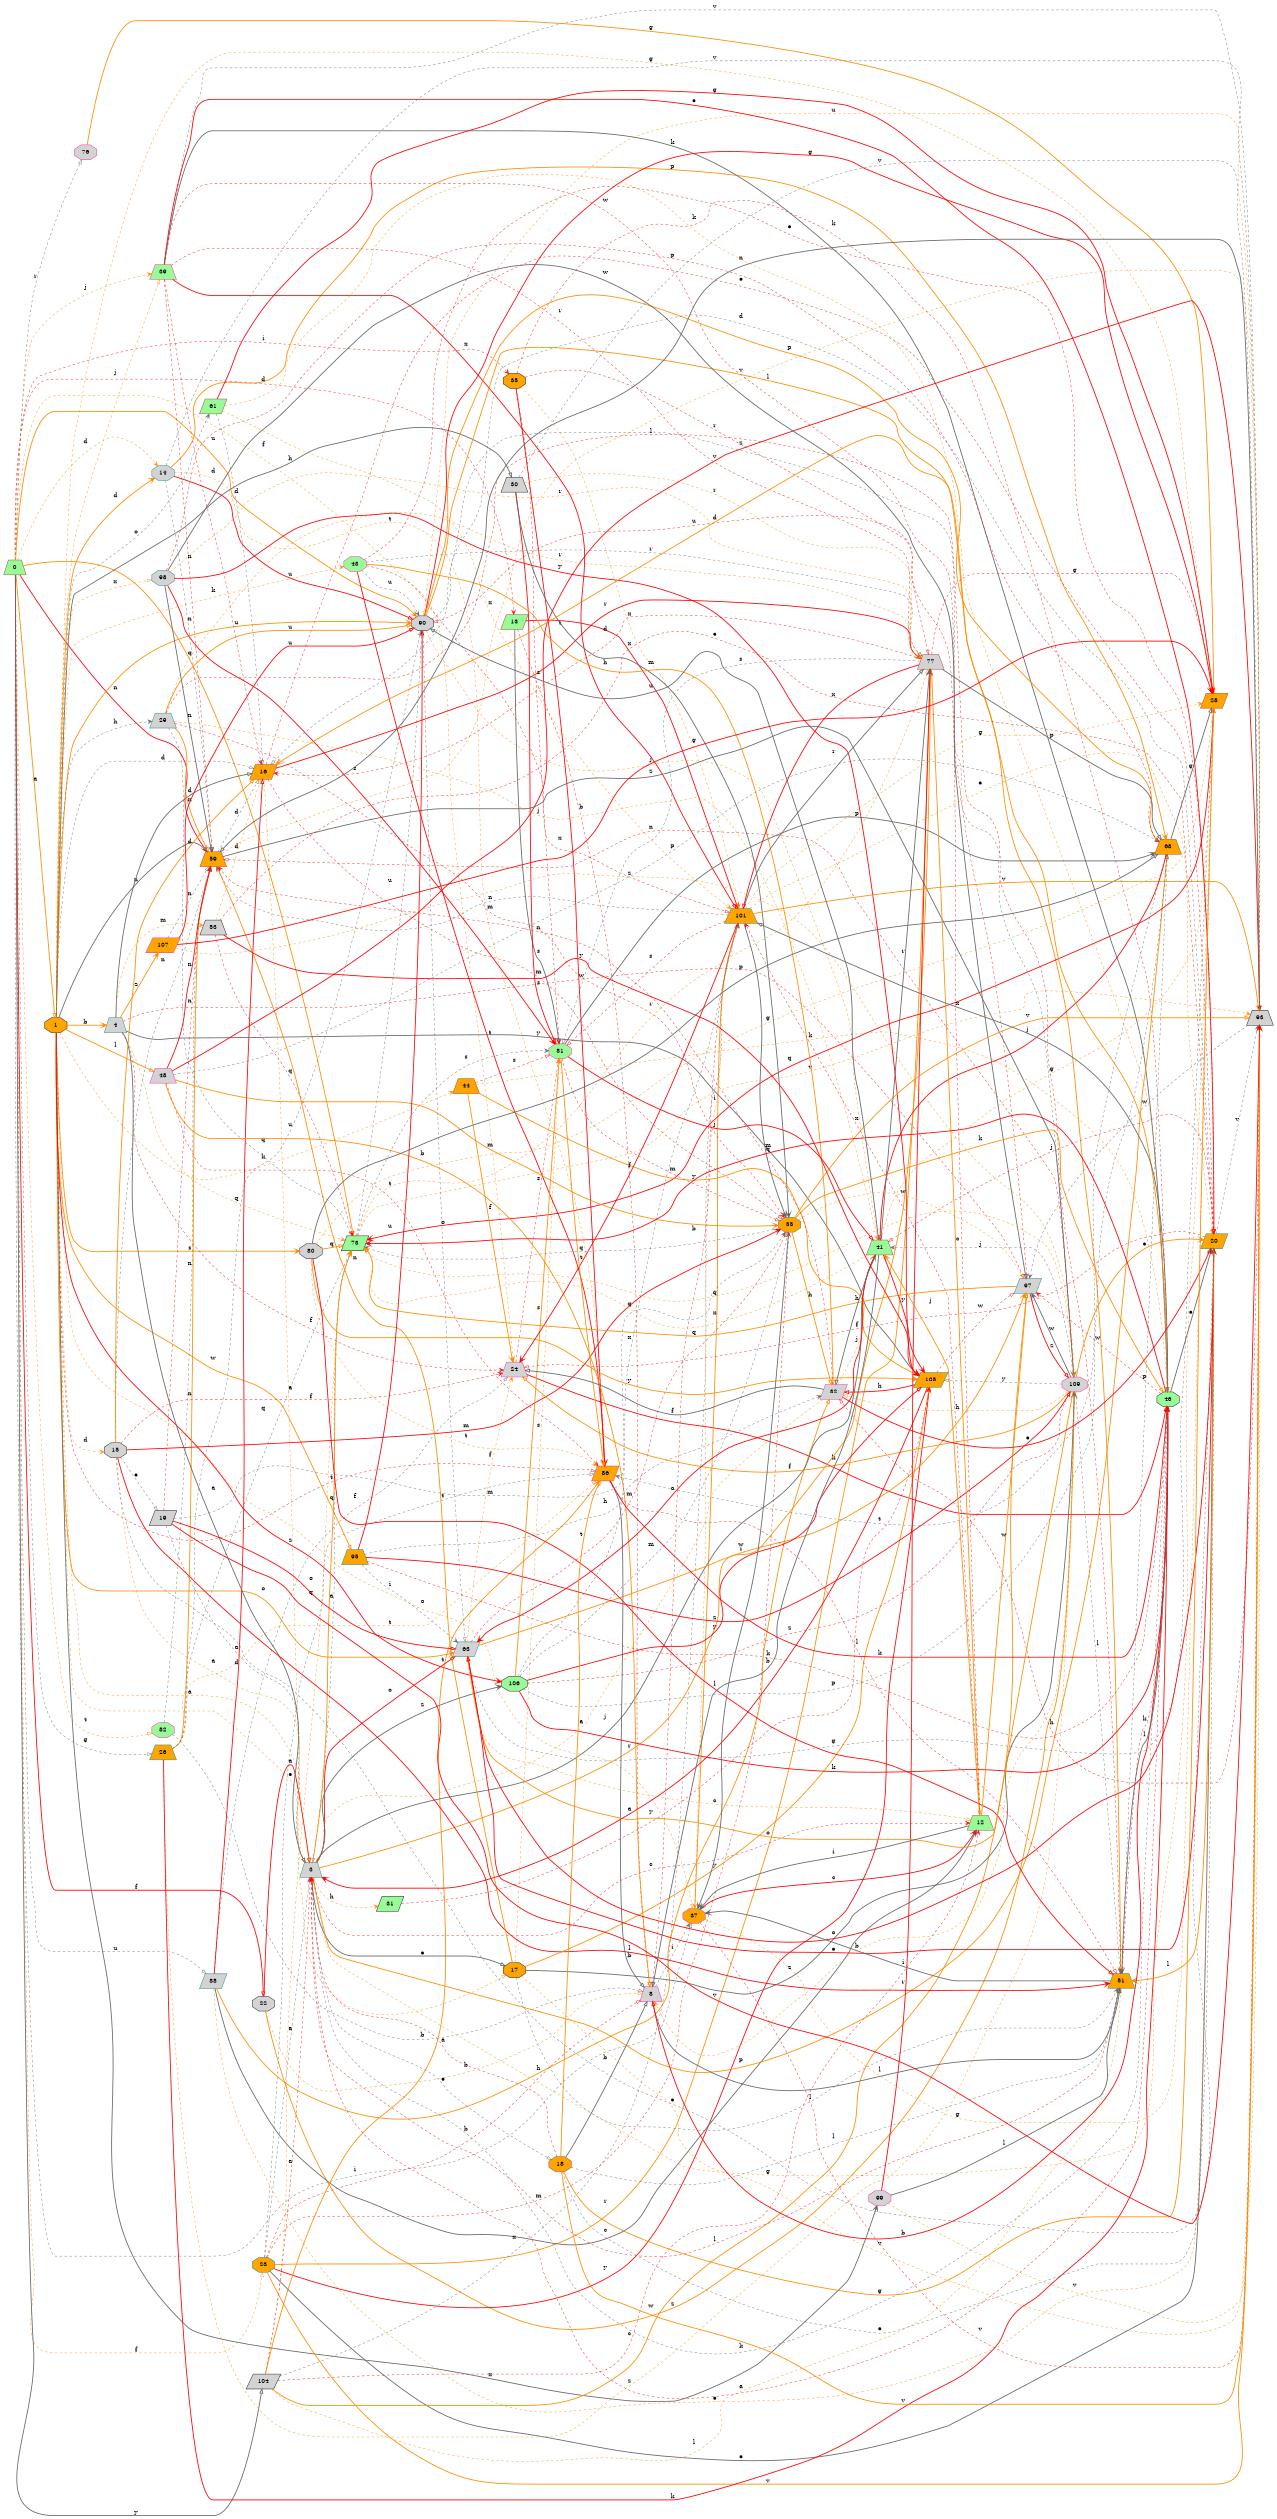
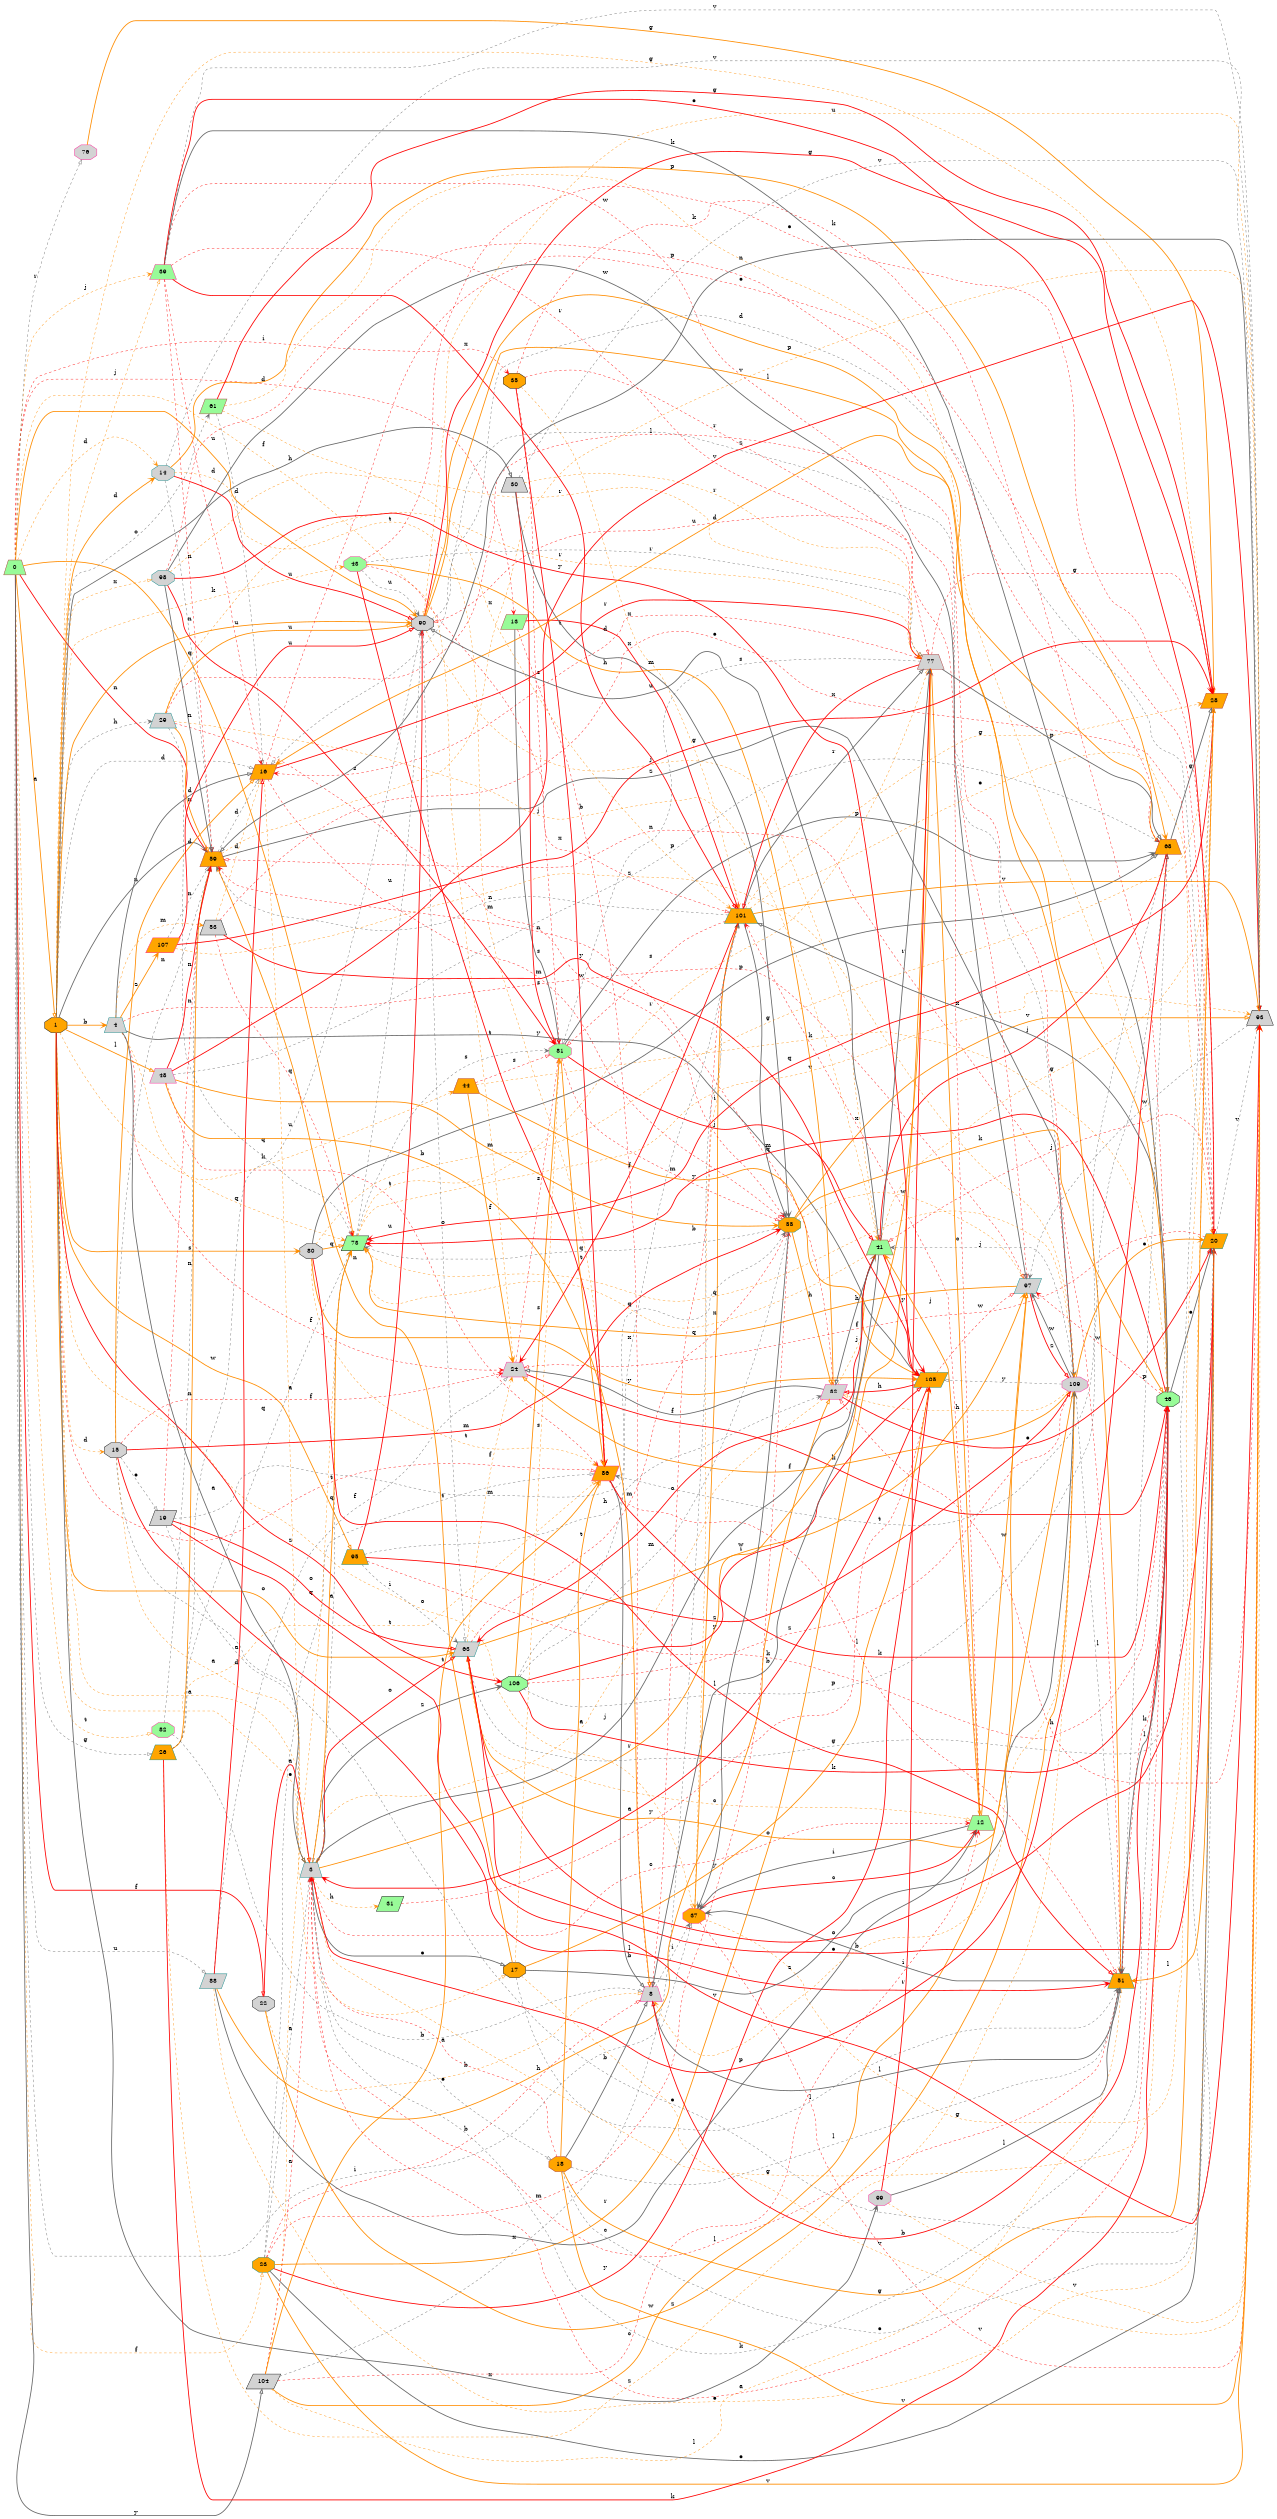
(1043, 1792) -> (1043, 1792)
